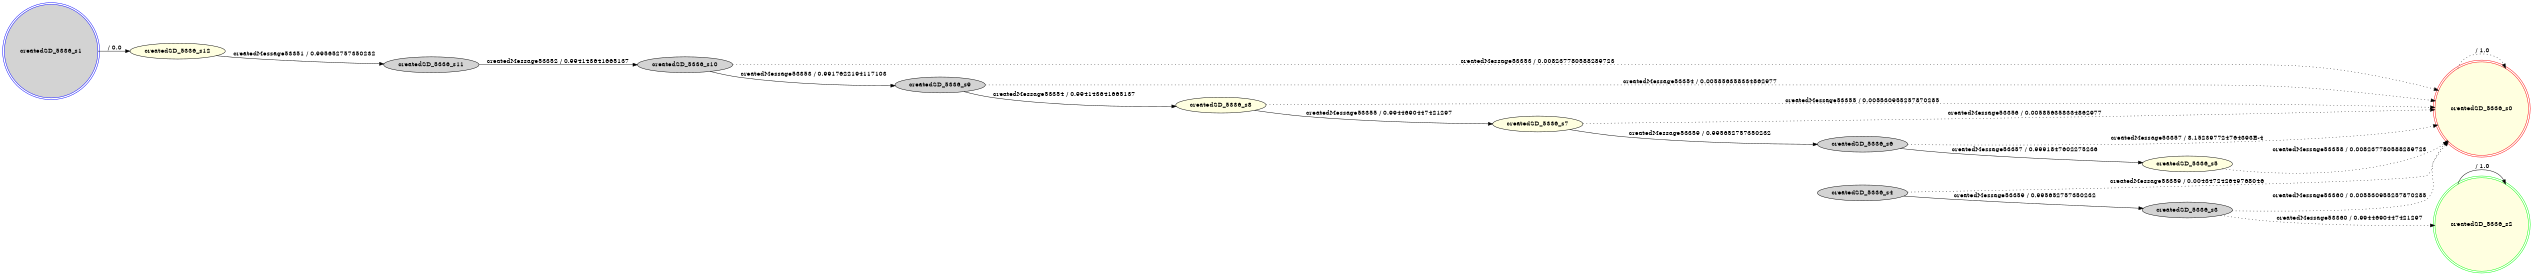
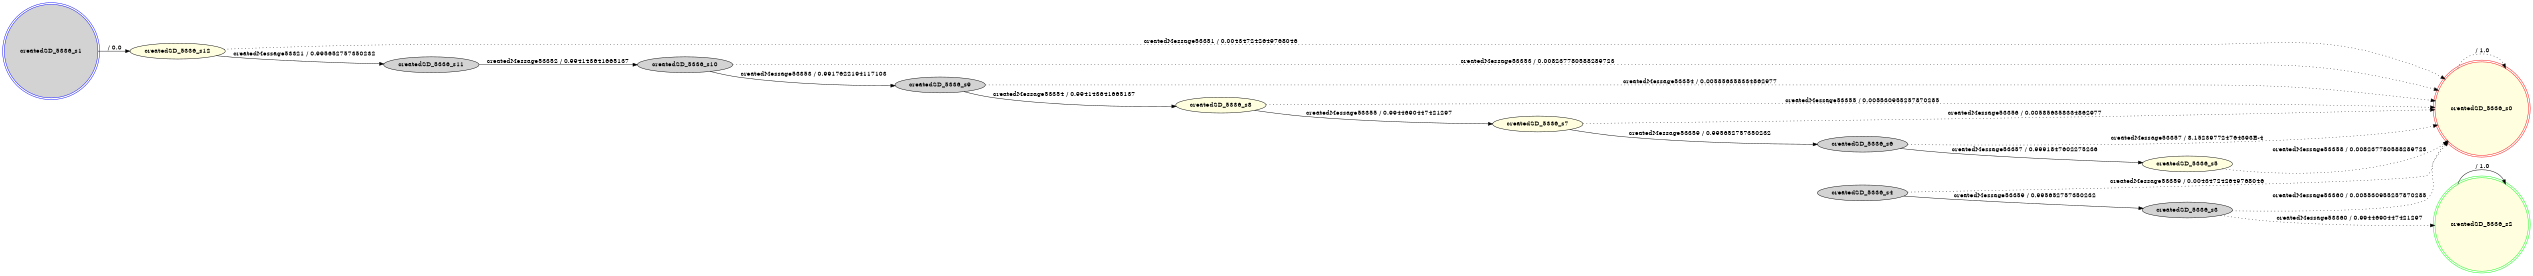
none -> (1335, 45)
(304, 54) -> (304, 54)
